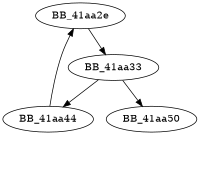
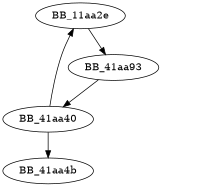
(80, 16) -> (80, 16)
(113, 67) -> (113, 67)
(48, 119) -> (48, 119)
(152, 119) -> none
none -> (48, 171)
